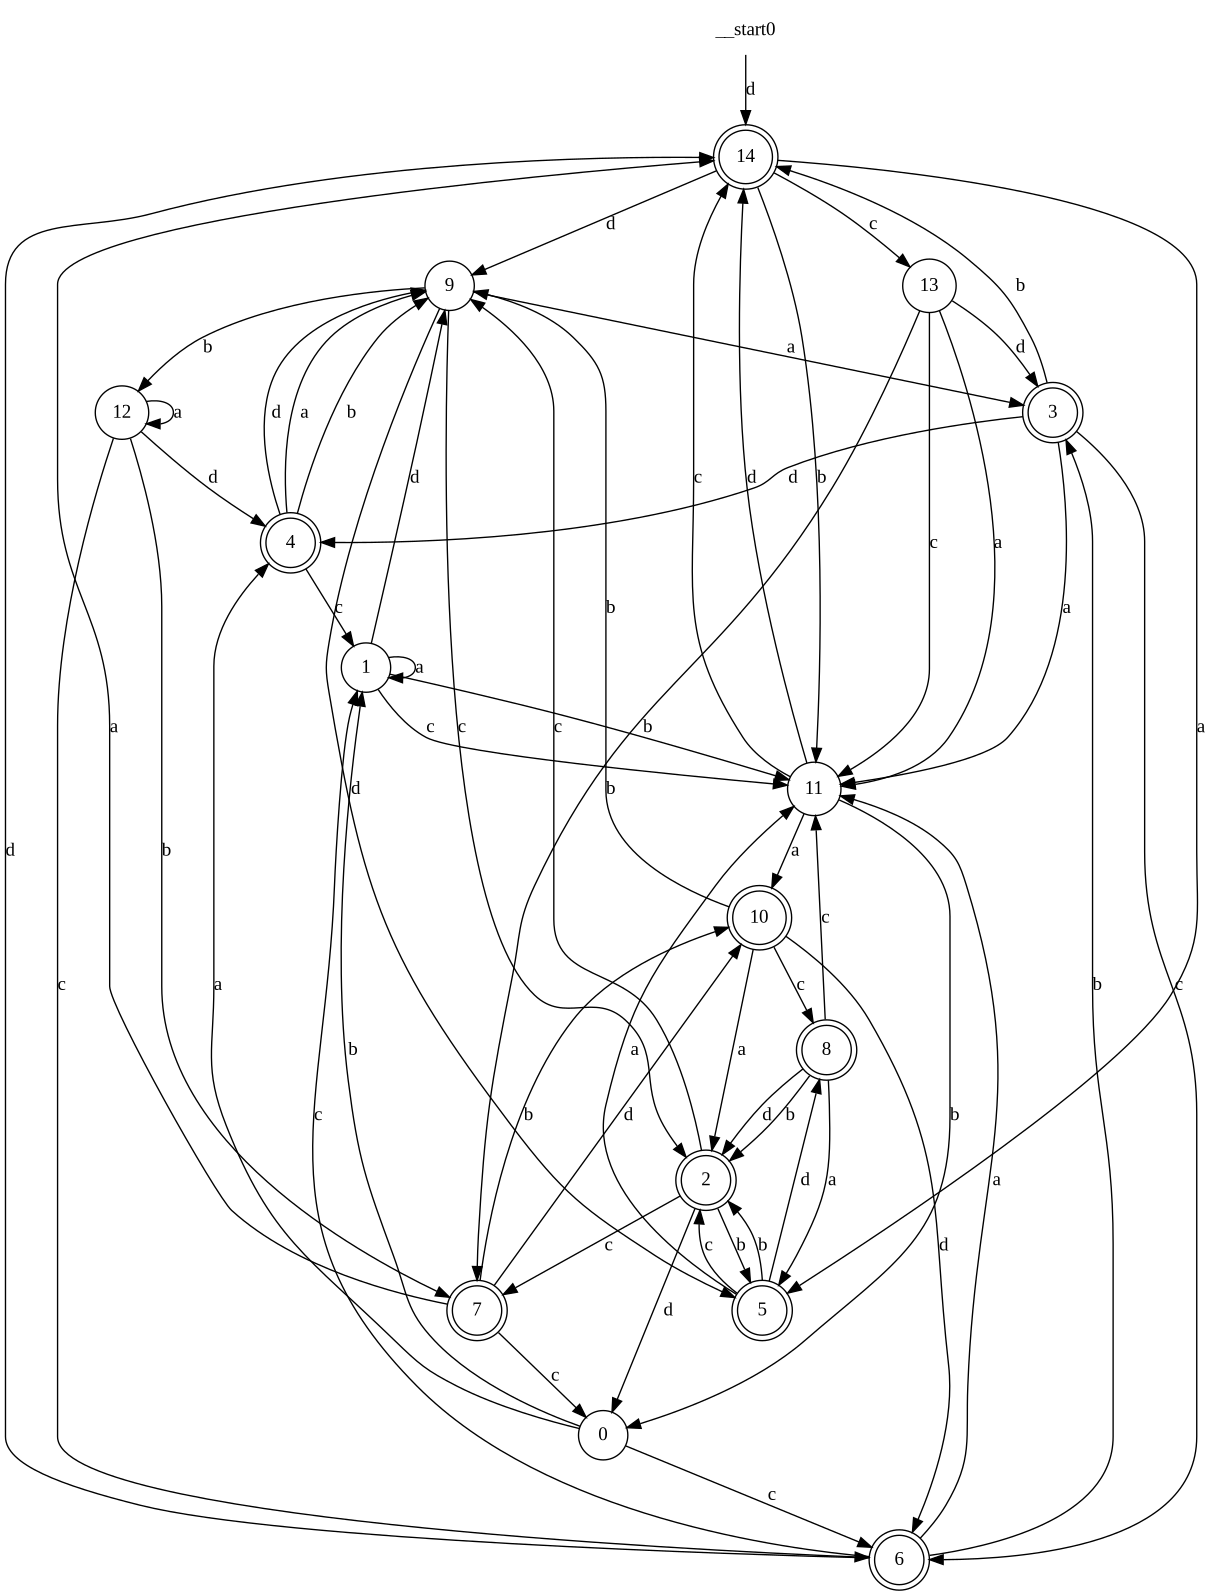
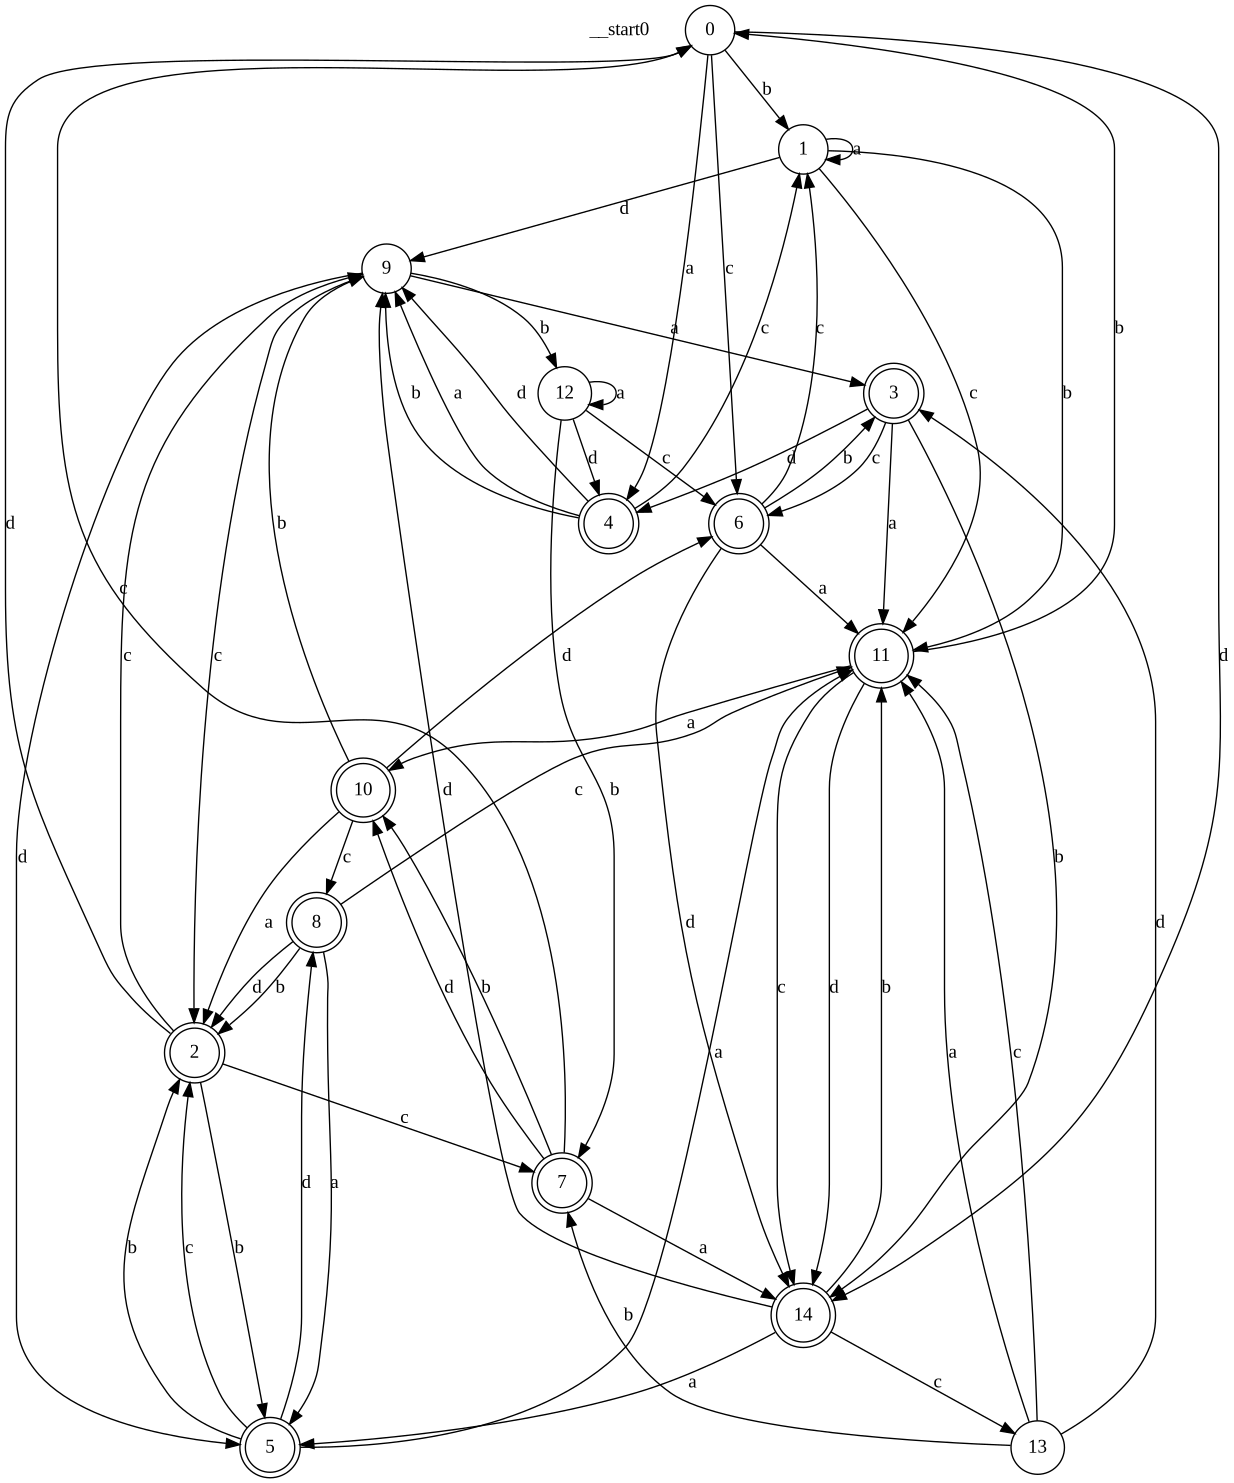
(746, 83) -> (1219, 538)
(814, 789) -> (881, 656)
